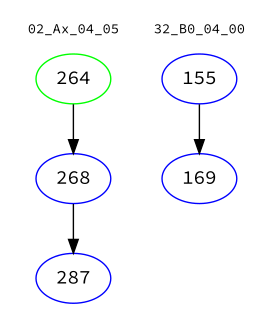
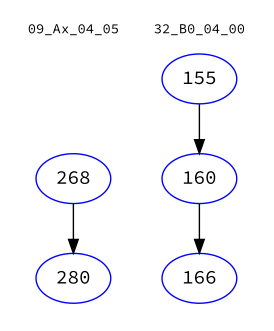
(74, 30) -> (74, 30)
(73, 79) -> none
(199, 179) -> (199, 179)
(73, 278) -> (73, 278)
none -> (199, 278)
